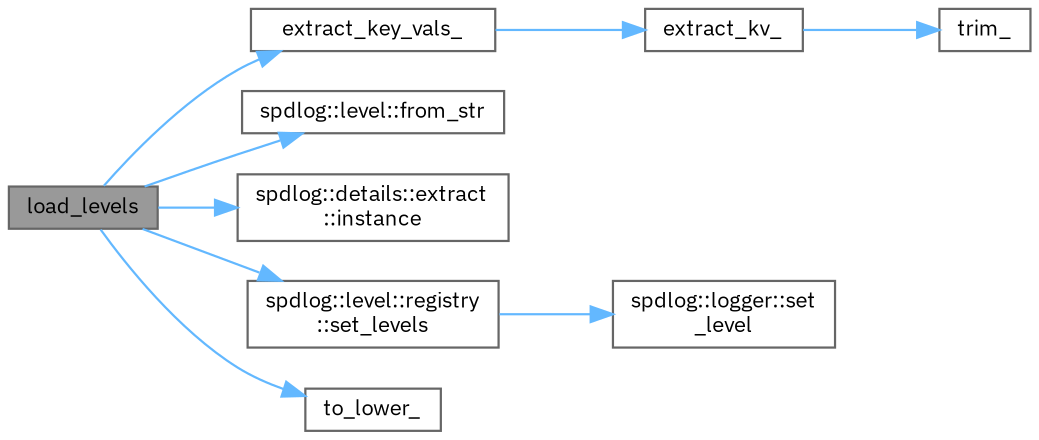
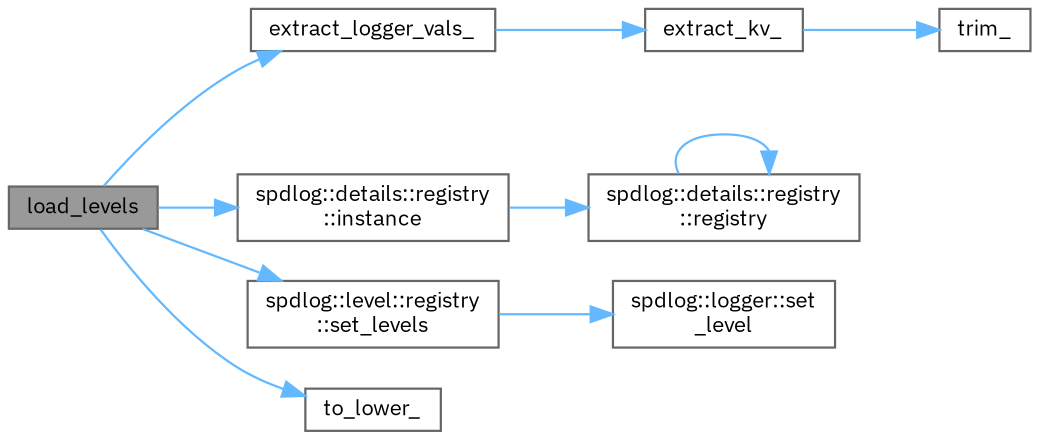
(373, 30) -> (373, 30)
(373, 112) -> none
(373, 208) -> (373, 208)
none -> (724, 208)
